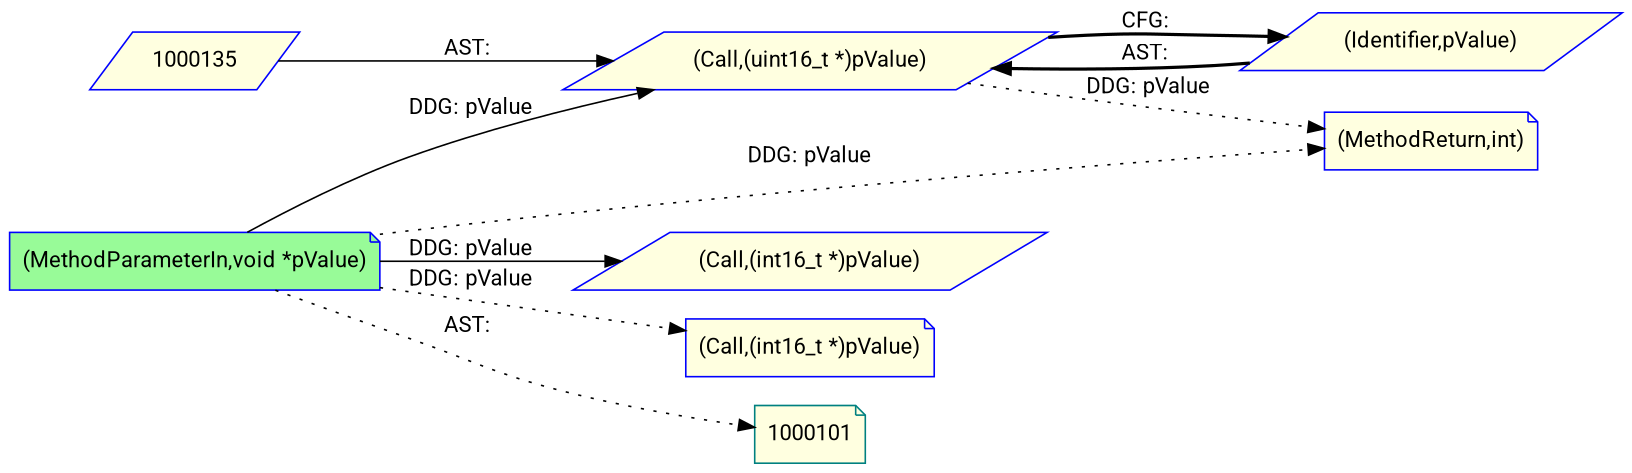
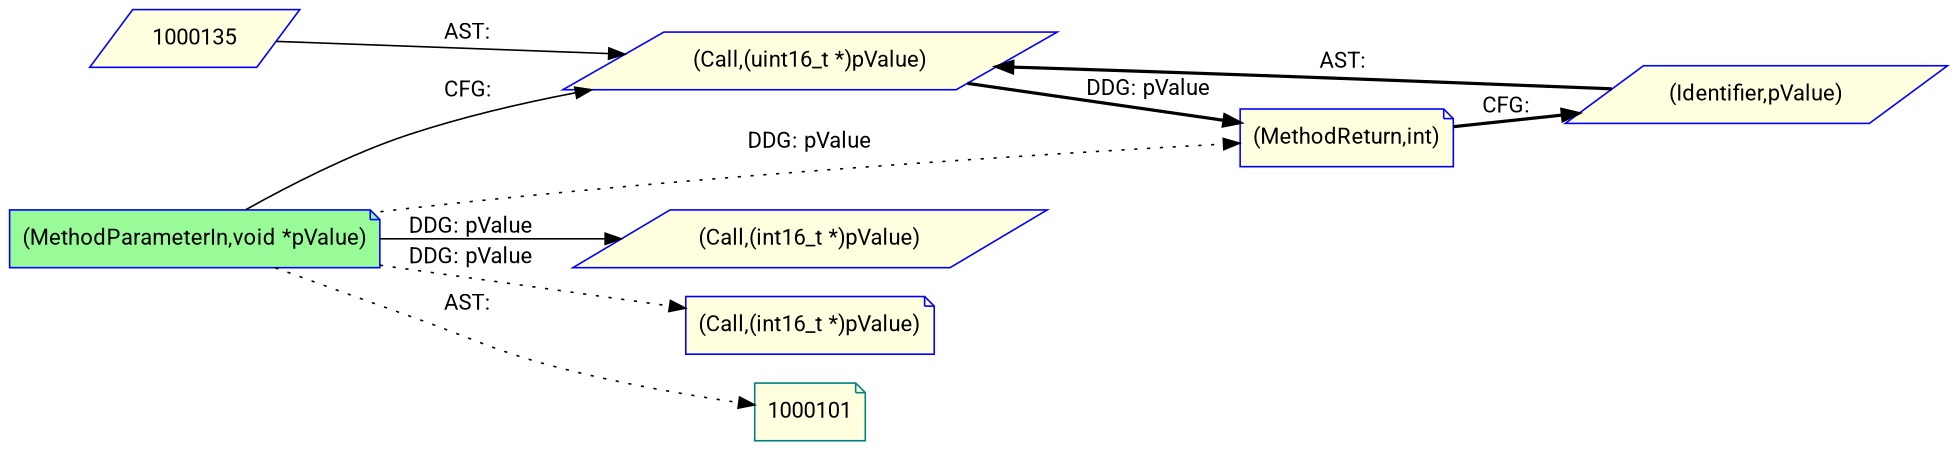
(1159, 34) -> (1508, 121)
(1138, 106) -> (1096, 102)
(471, 108) -> (471, 91)
